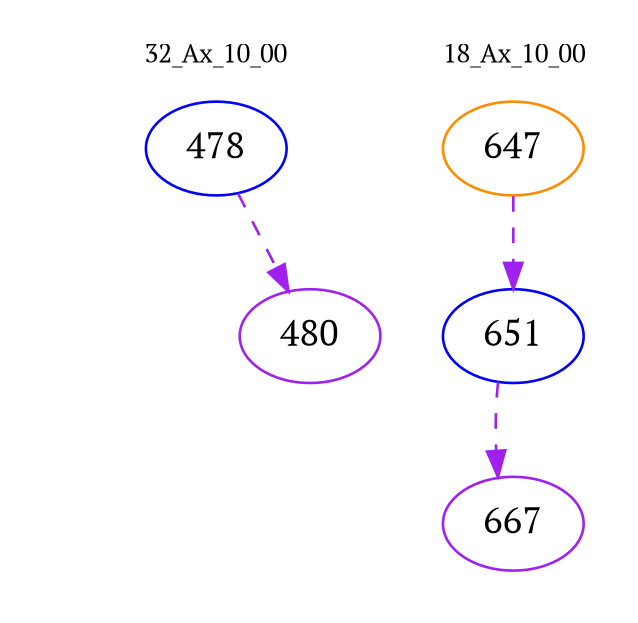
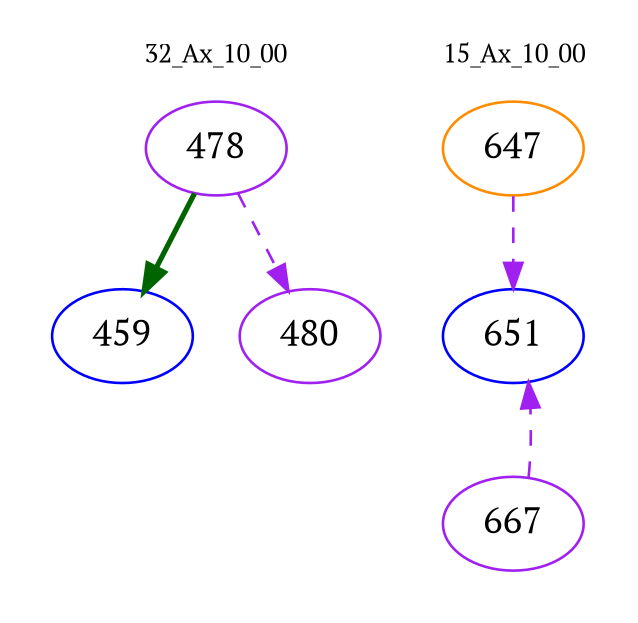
(515, 56) -> (515, 56)
(216, 149) -> (216, 149)
none -> (122, 336)
(496, 416) -> (531, 443)
